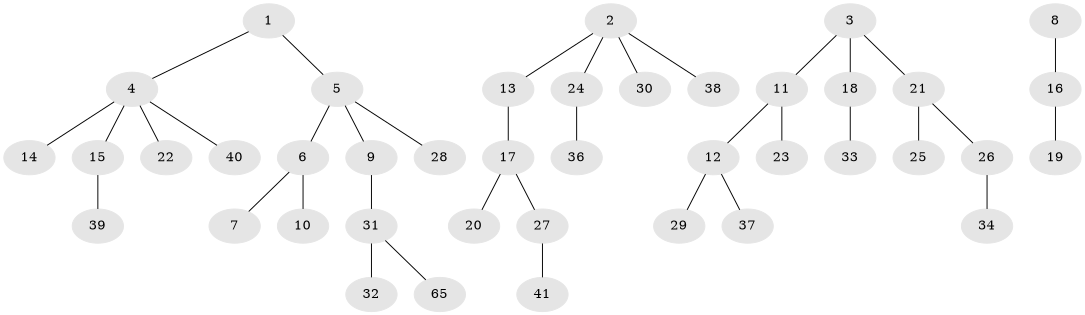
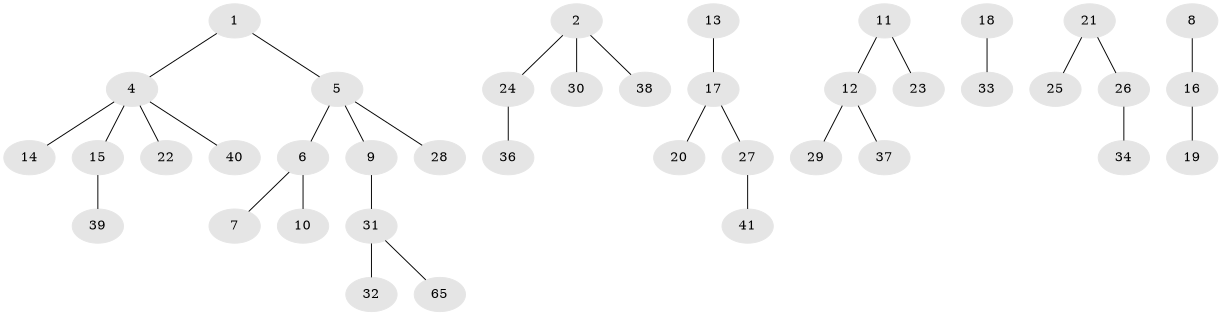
(850, 21) -> none
(559, 55) -> none
